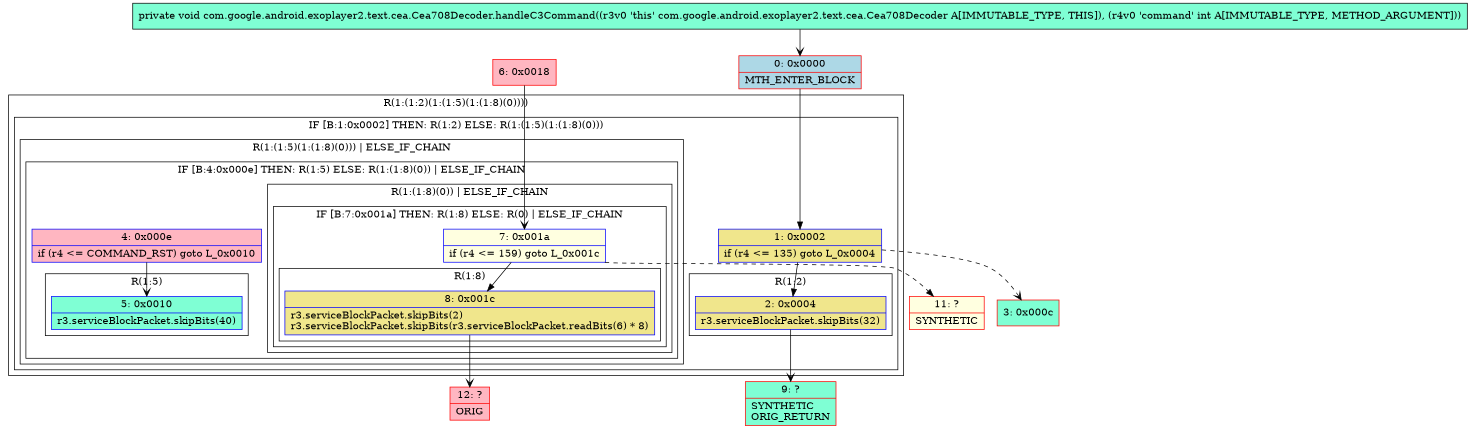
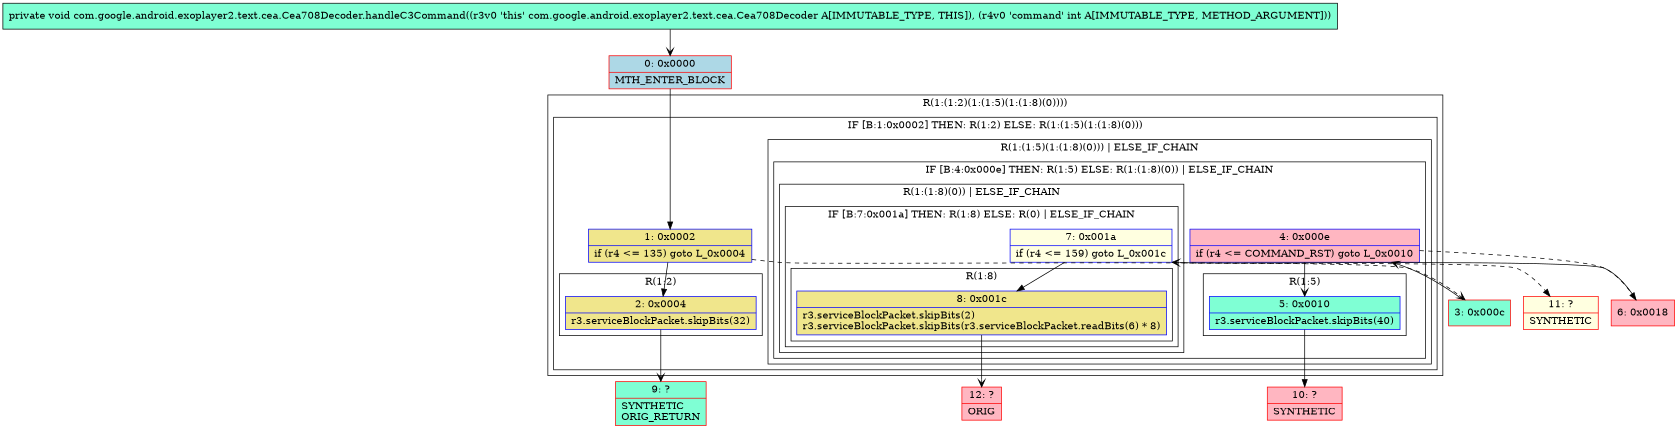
none -> (1531, 257)
none -> (1432, 280)
none -> (1305, 404)
